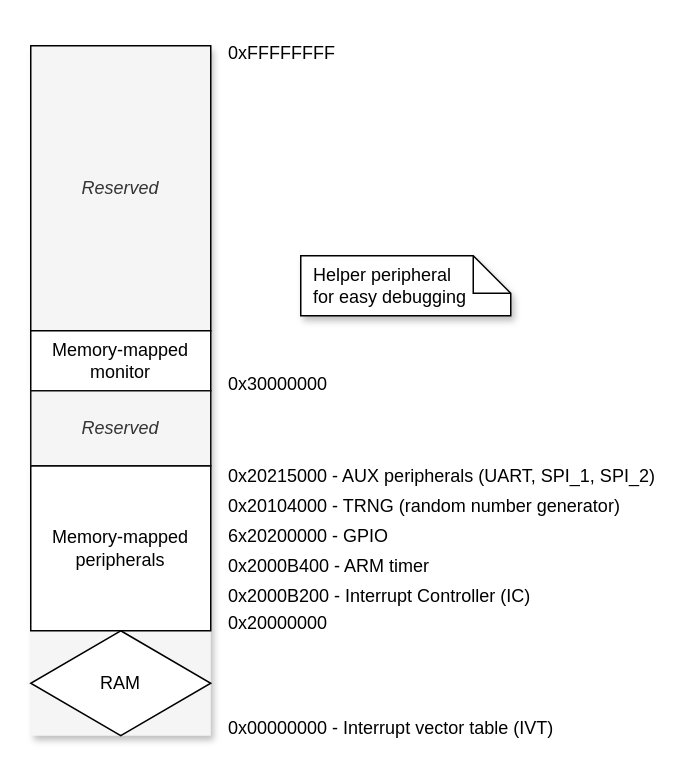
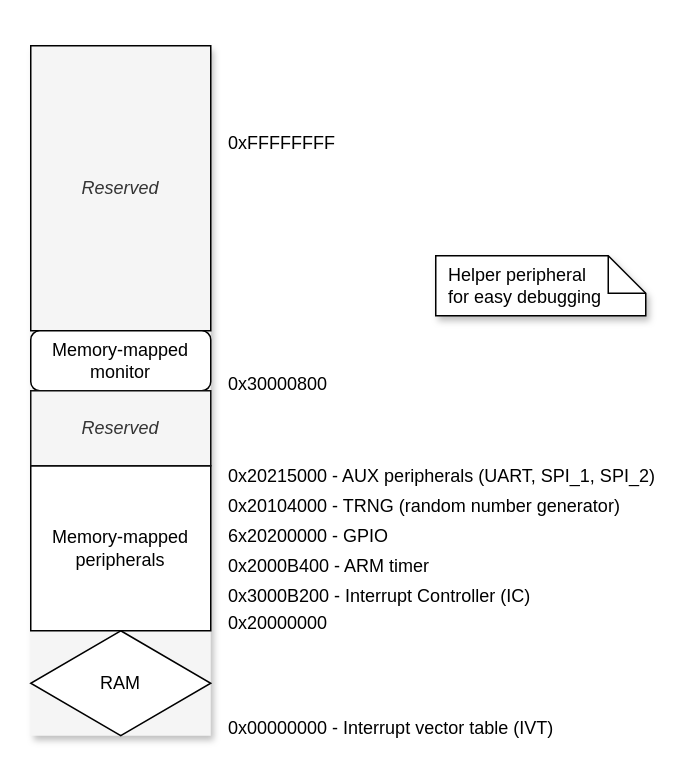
(271, 53) -> (271, 143)
(406, 286) -> (541, 286)
(121, 361) -> (121, 361)
(272, 385) -> (272, 385)
(406, 596) -> (406, 596)
